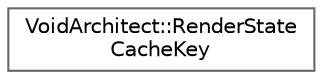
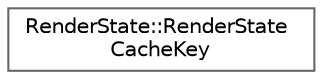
(161, 40) -> (161, 40)
